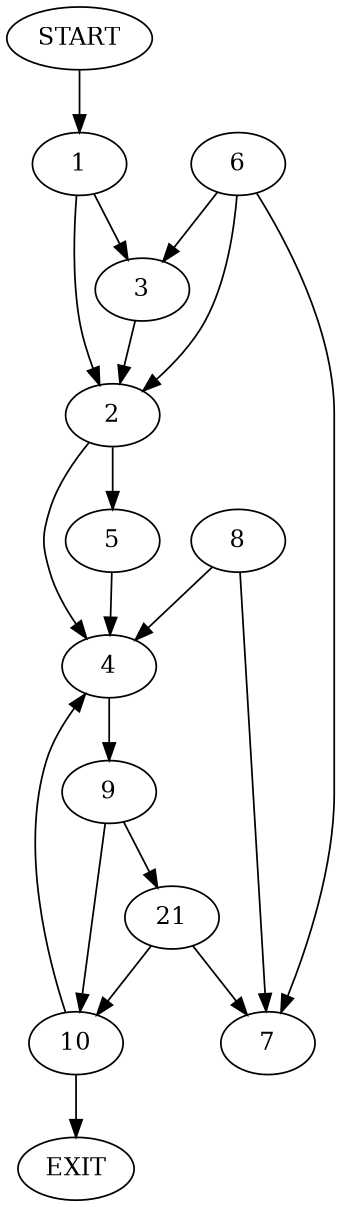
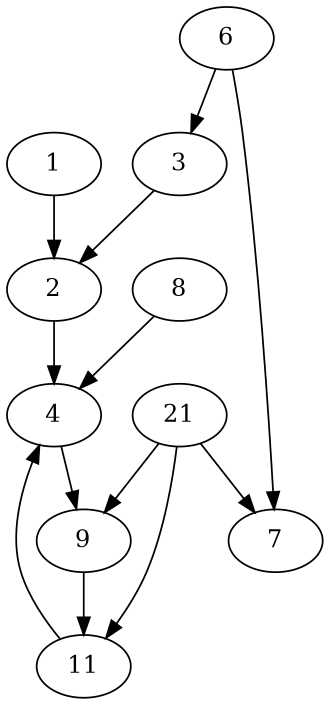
(80, 38) -> none
(107, 219) -> none
(216, 296) -> none
(113, 541) -> none
(253, 783) -> none
(137, 847) -> (137, 471)
(76, 1043) -> (84, 666)
(76, 1169) -> none
